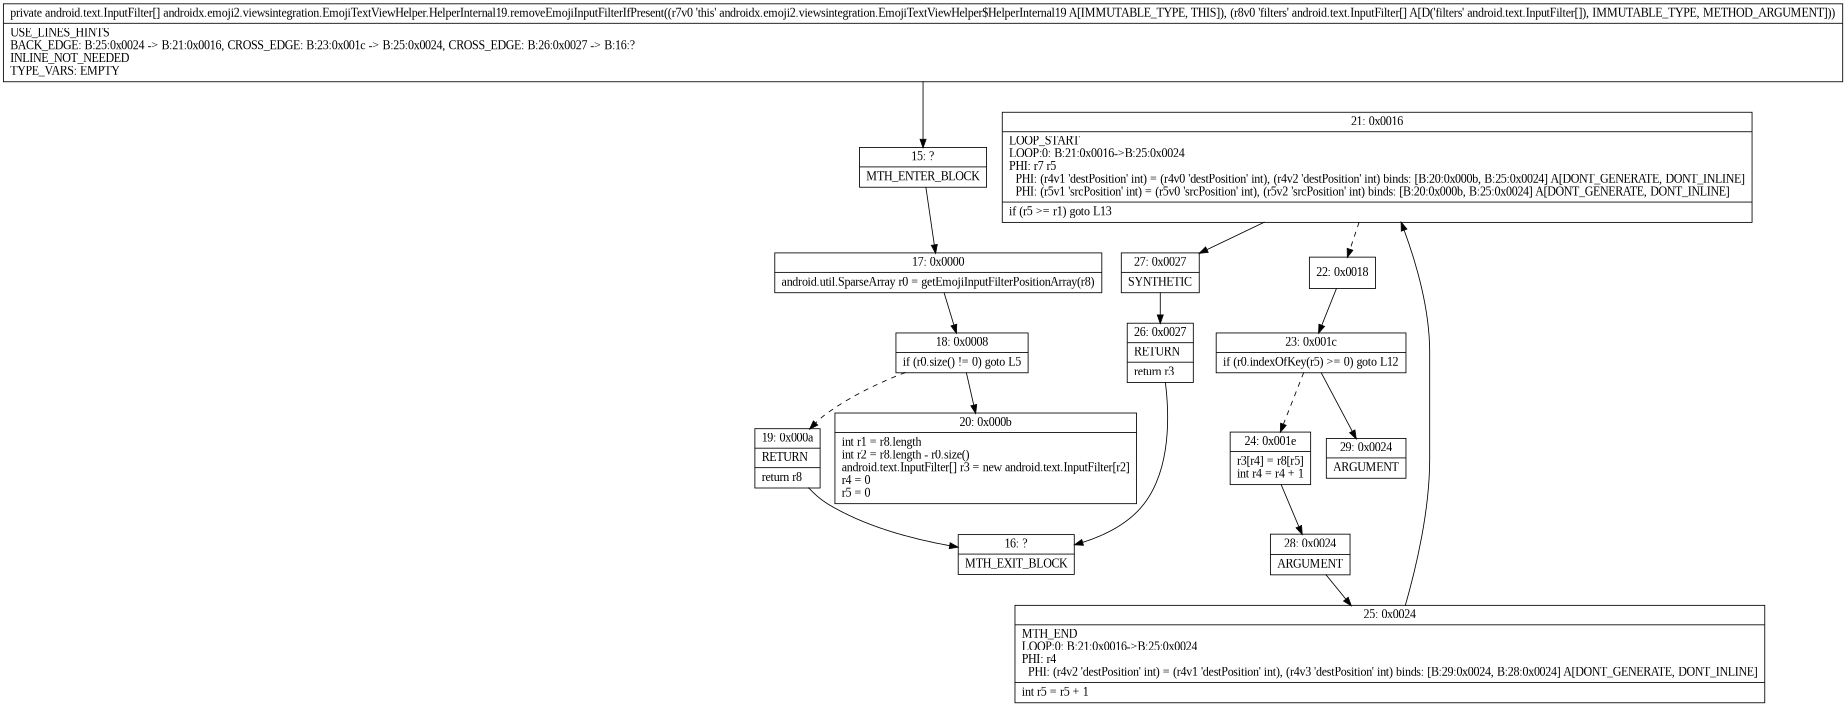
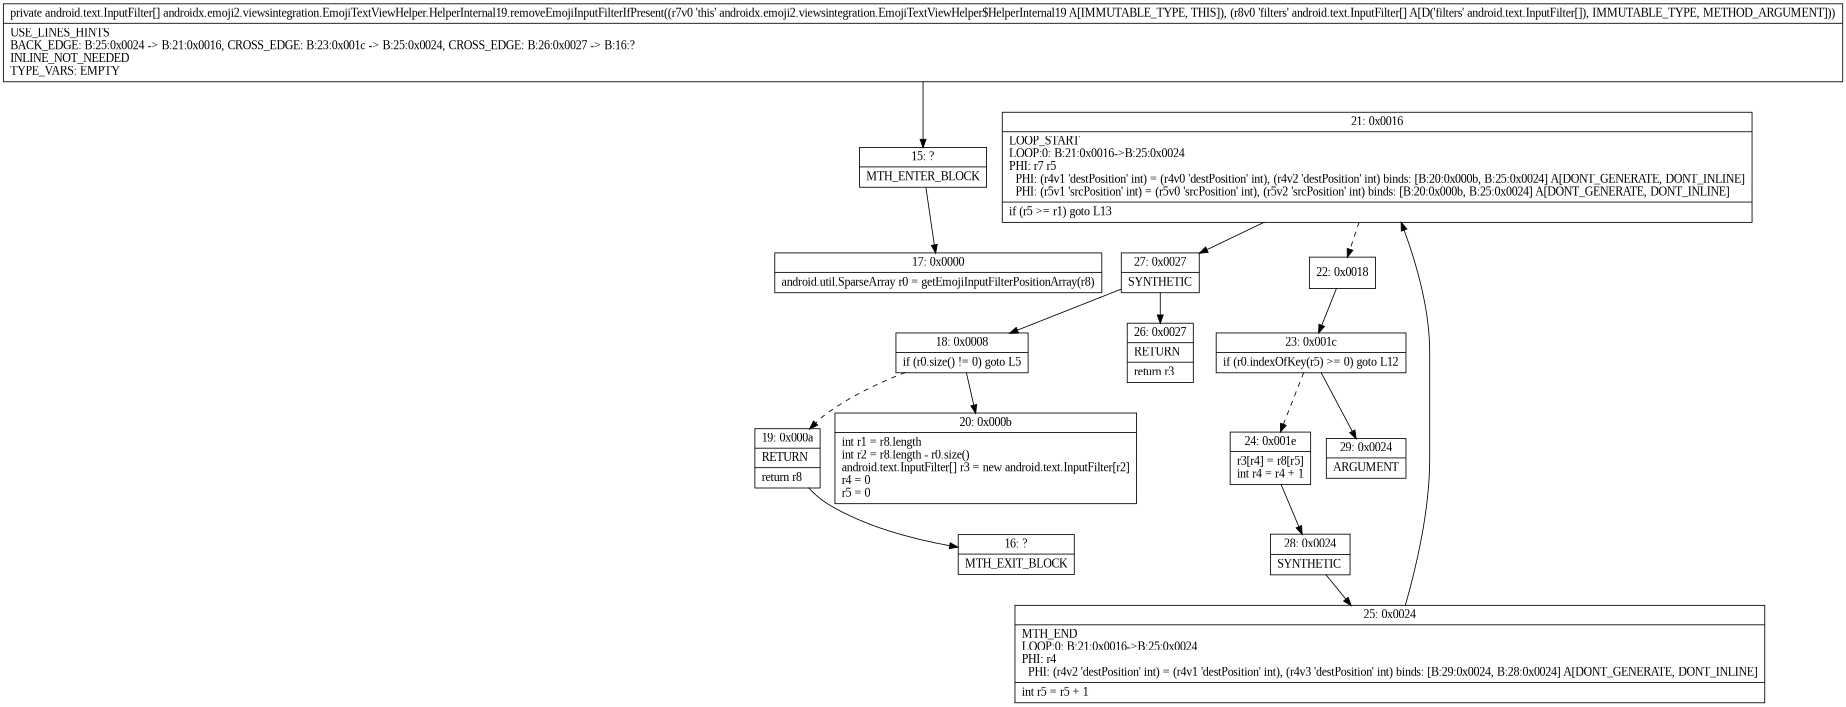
(949, 309) -> (1069, 310)
(1157, 481) -> none
(1310, 564) -> (1309, 564)
